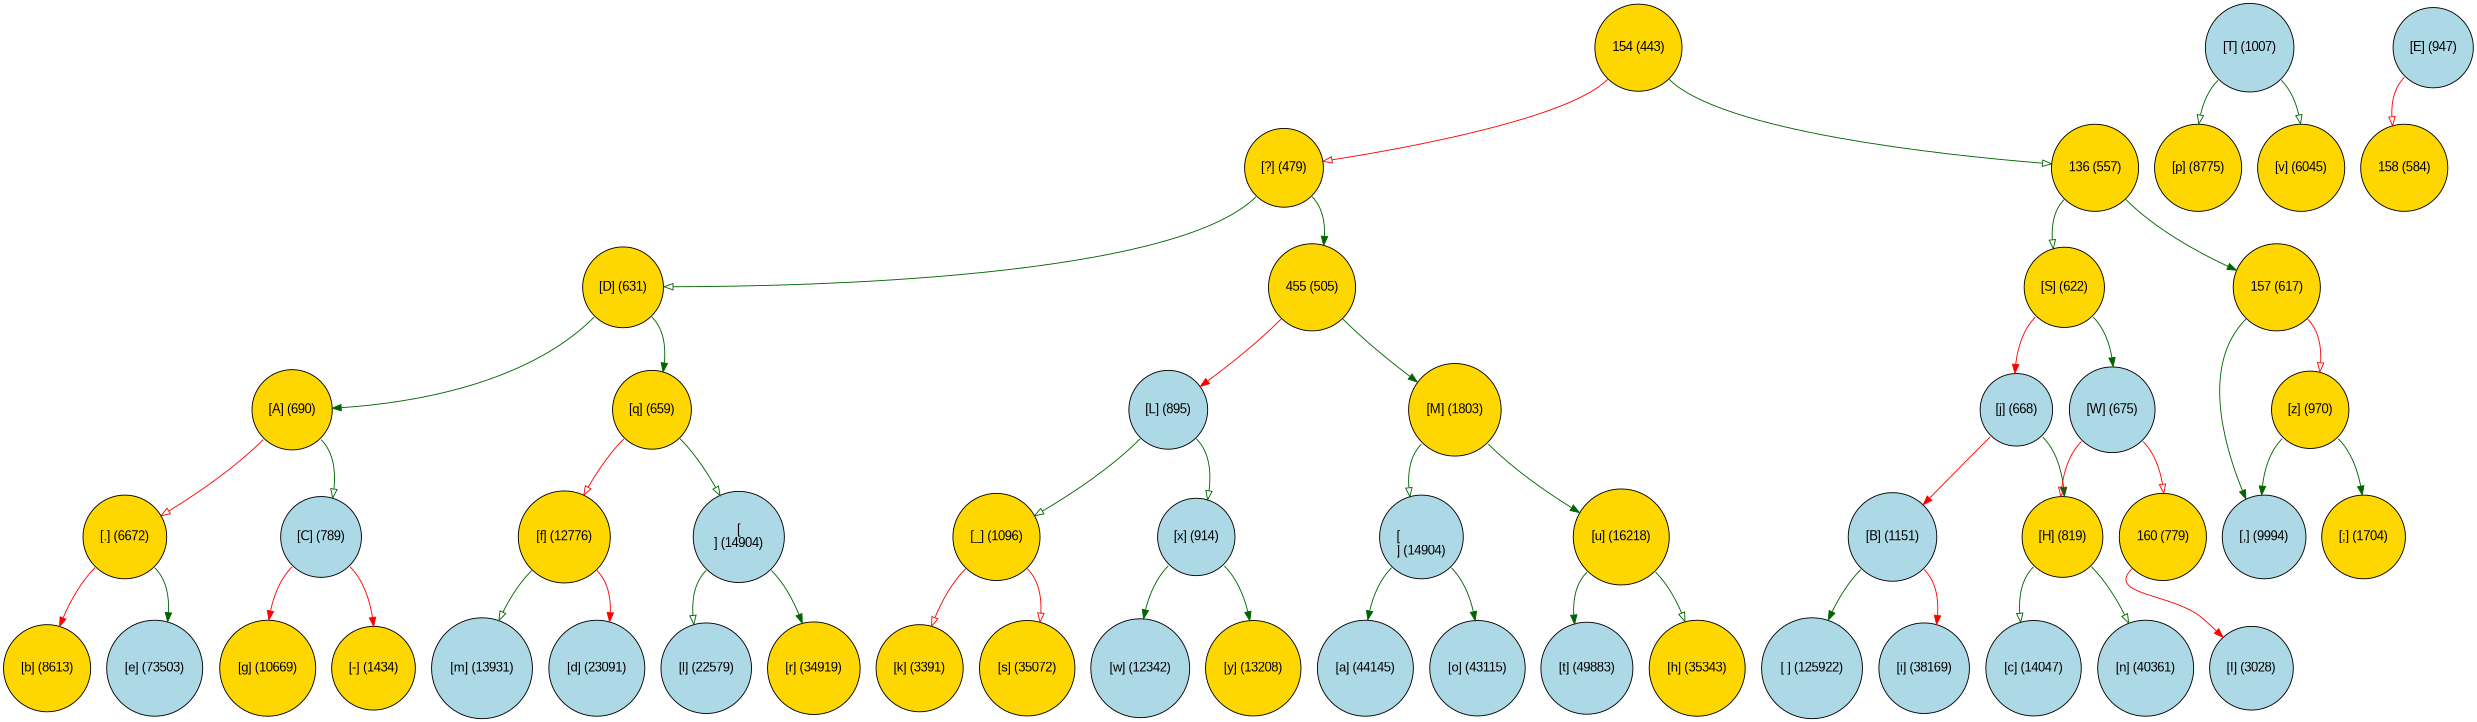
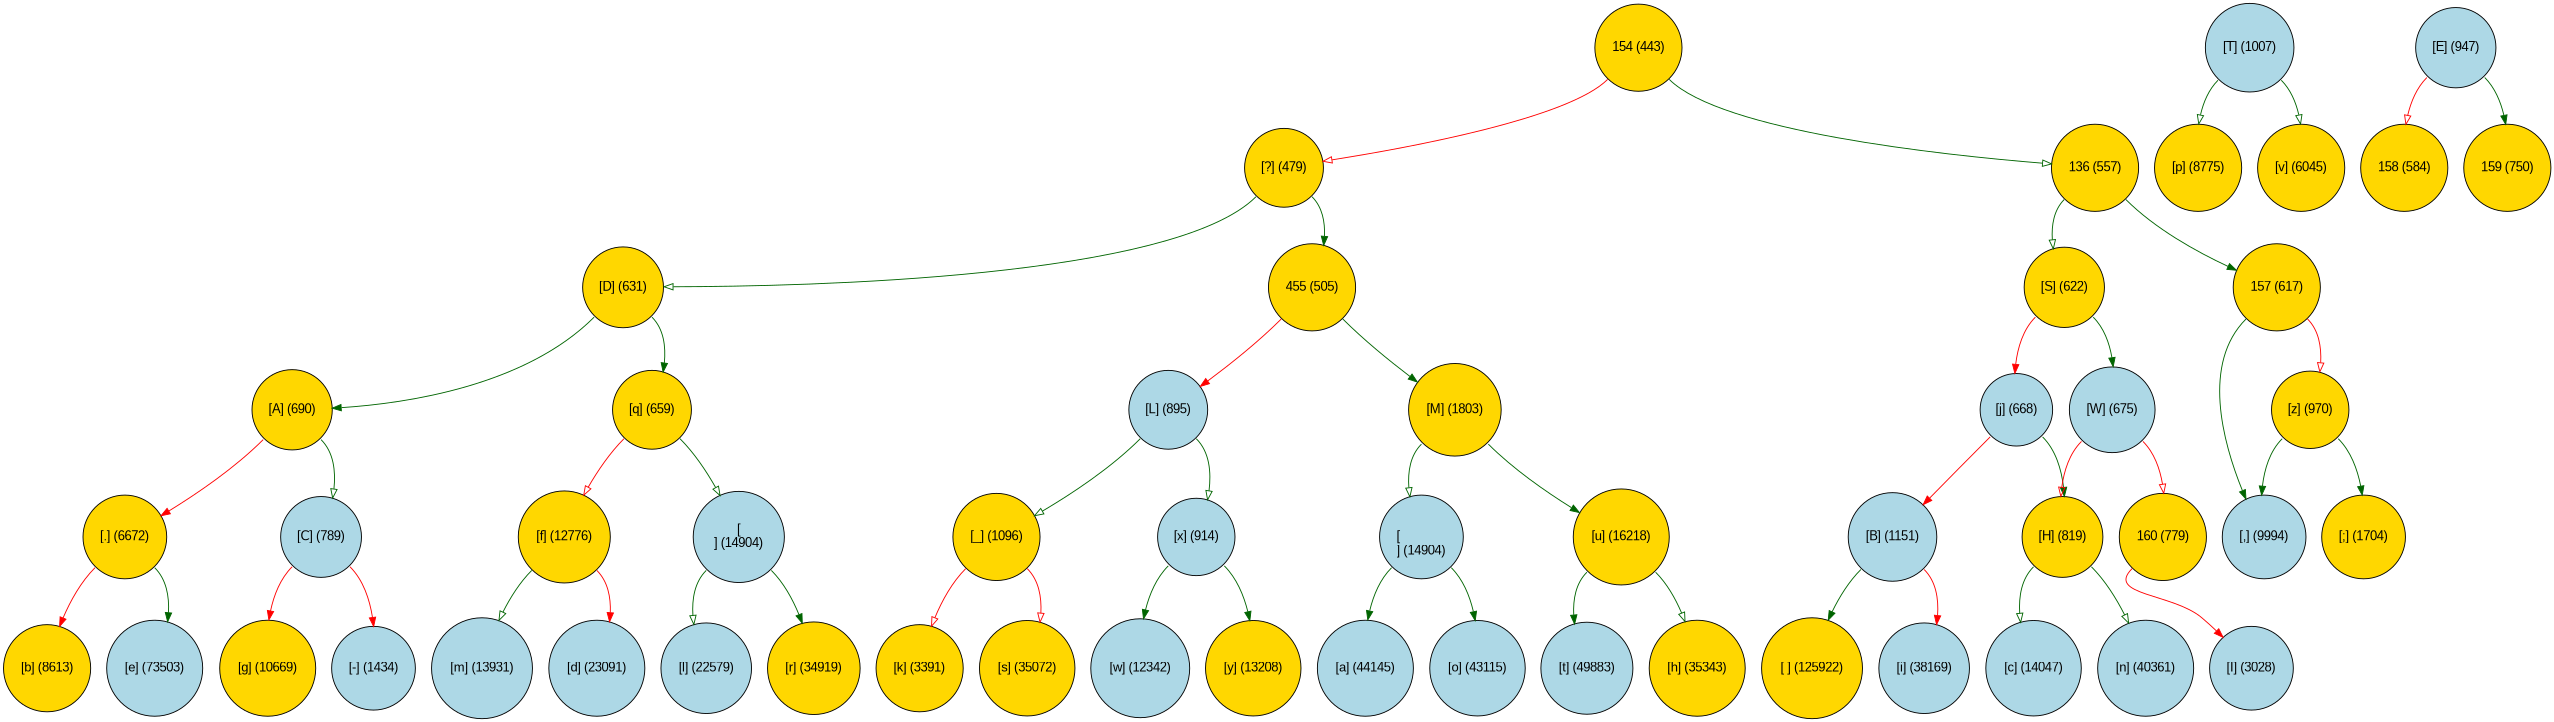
none -> (2507, 168)
(218, 478) -> (218, 478)
(374, 668) -> (374, 668)
(1812, 668) -> (1812, 668)
